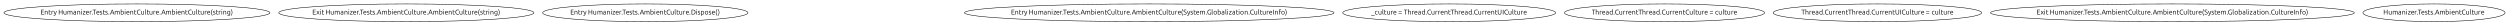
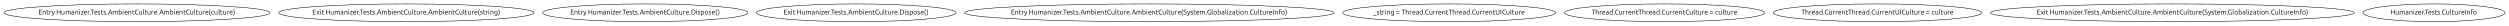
(137, 13) -> (137, 13)
none -> (856, 13)
(1449, 13) -> (1449, 13)
(2434, 13) -> (2434, 13)
